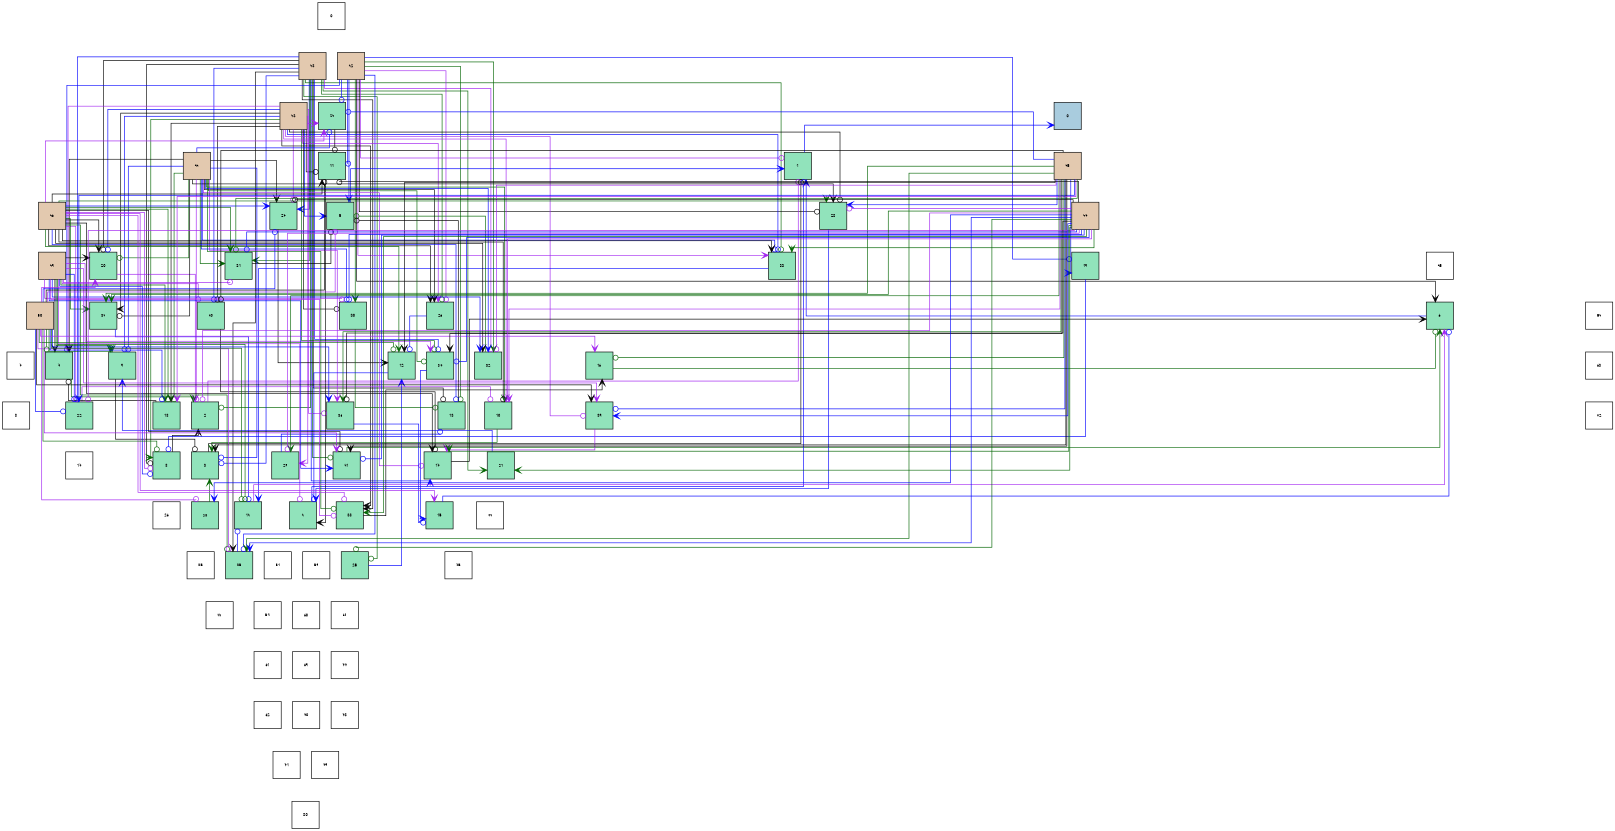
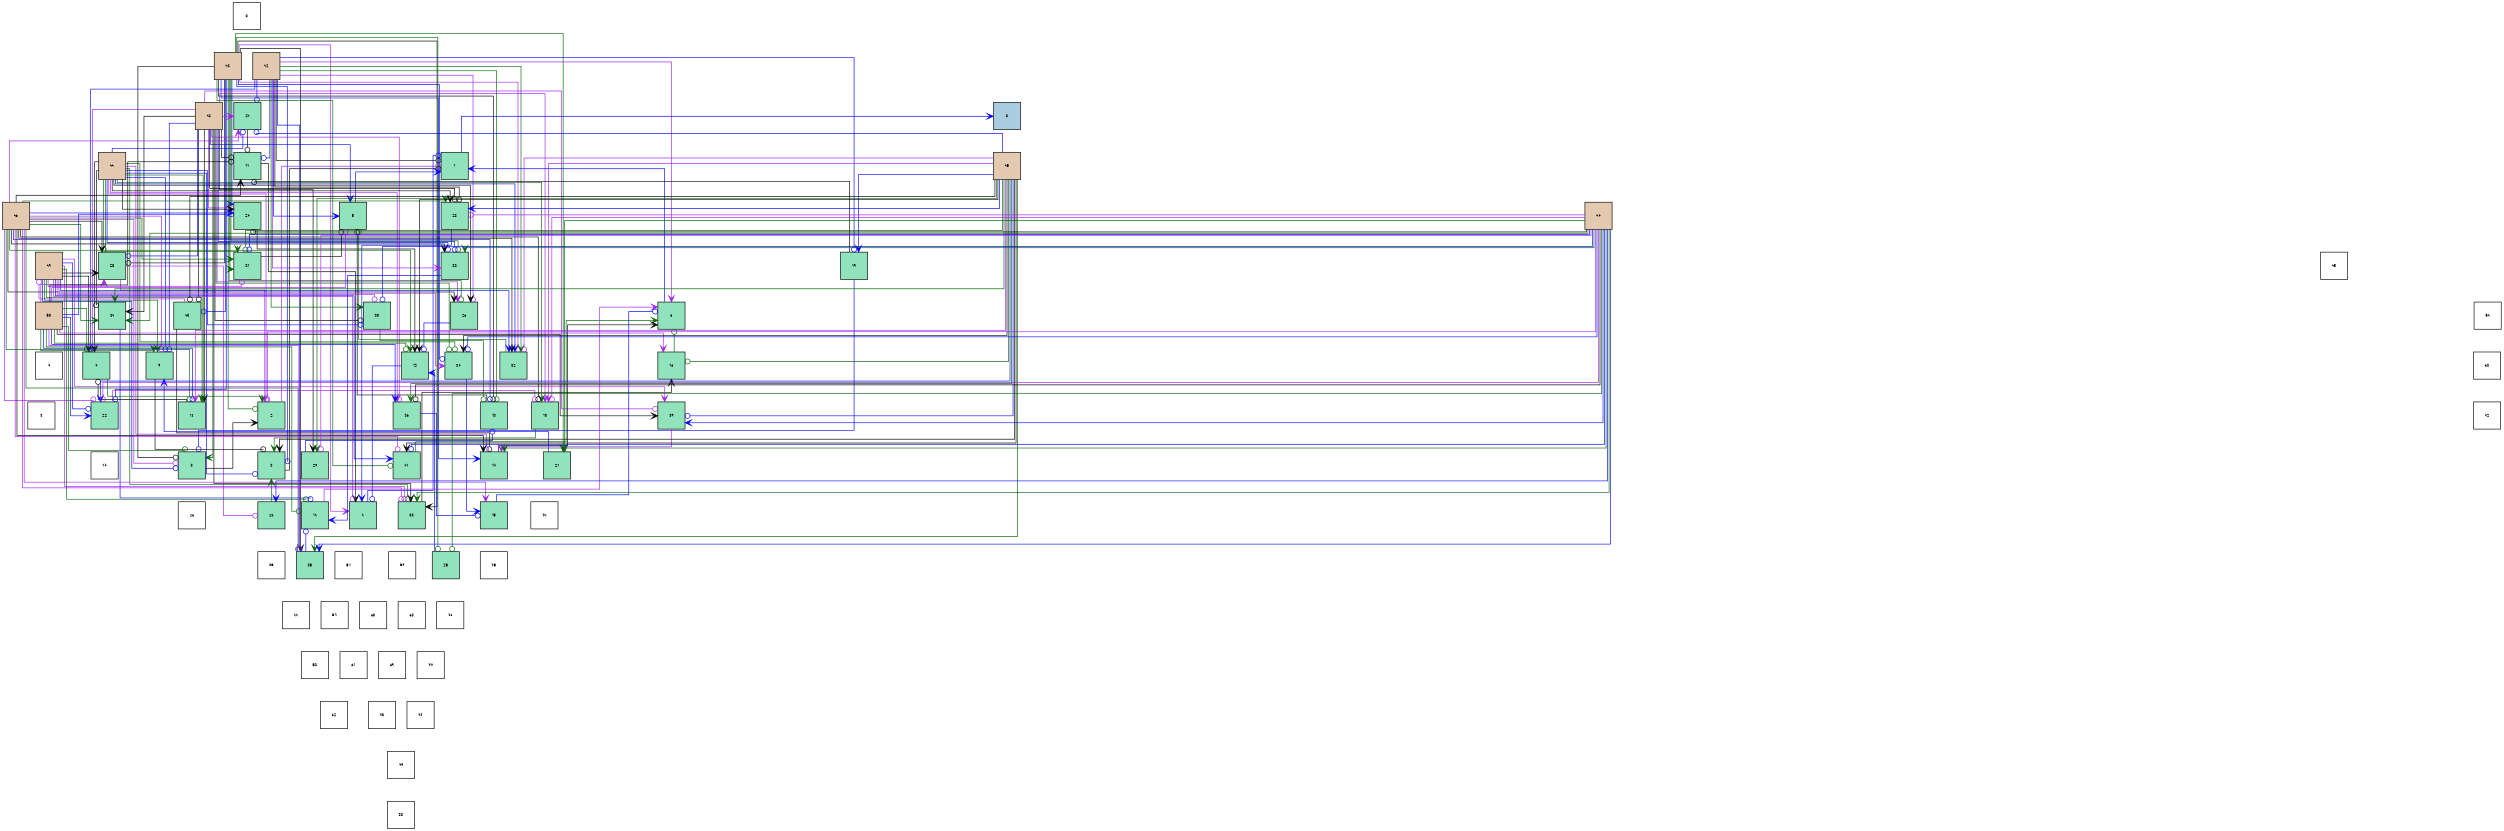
(531, 158) -> (316, 161)
(719, 181) -> (587, 181)
none -> (162, 222)
none -> (331, 235)
(770, 281) -> (593, 62)
(135, 284) -> (106, 299)
(308, 291) -> (313, 220)
(35, 383) -> (71, 369)
(149, 383) -> (108, 437)
(104, 433) -> none
(42, 492) -> (223, 404)
none -> (450, 615)
none -> (315, 665)
(287, 765) -> none
